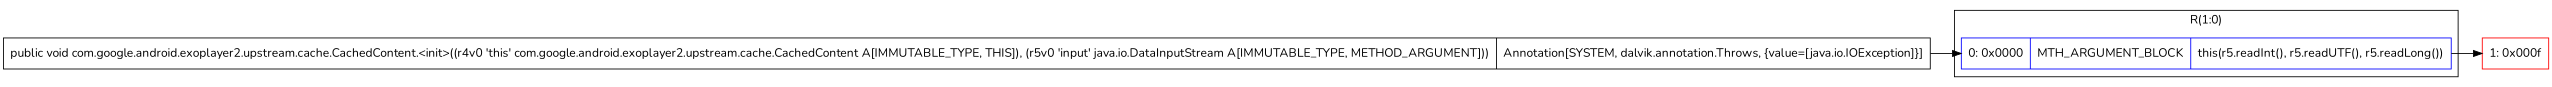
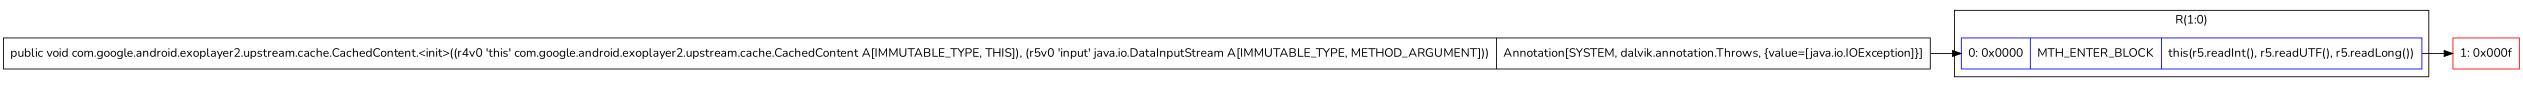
(2111, 53) -> (2096, 53)
